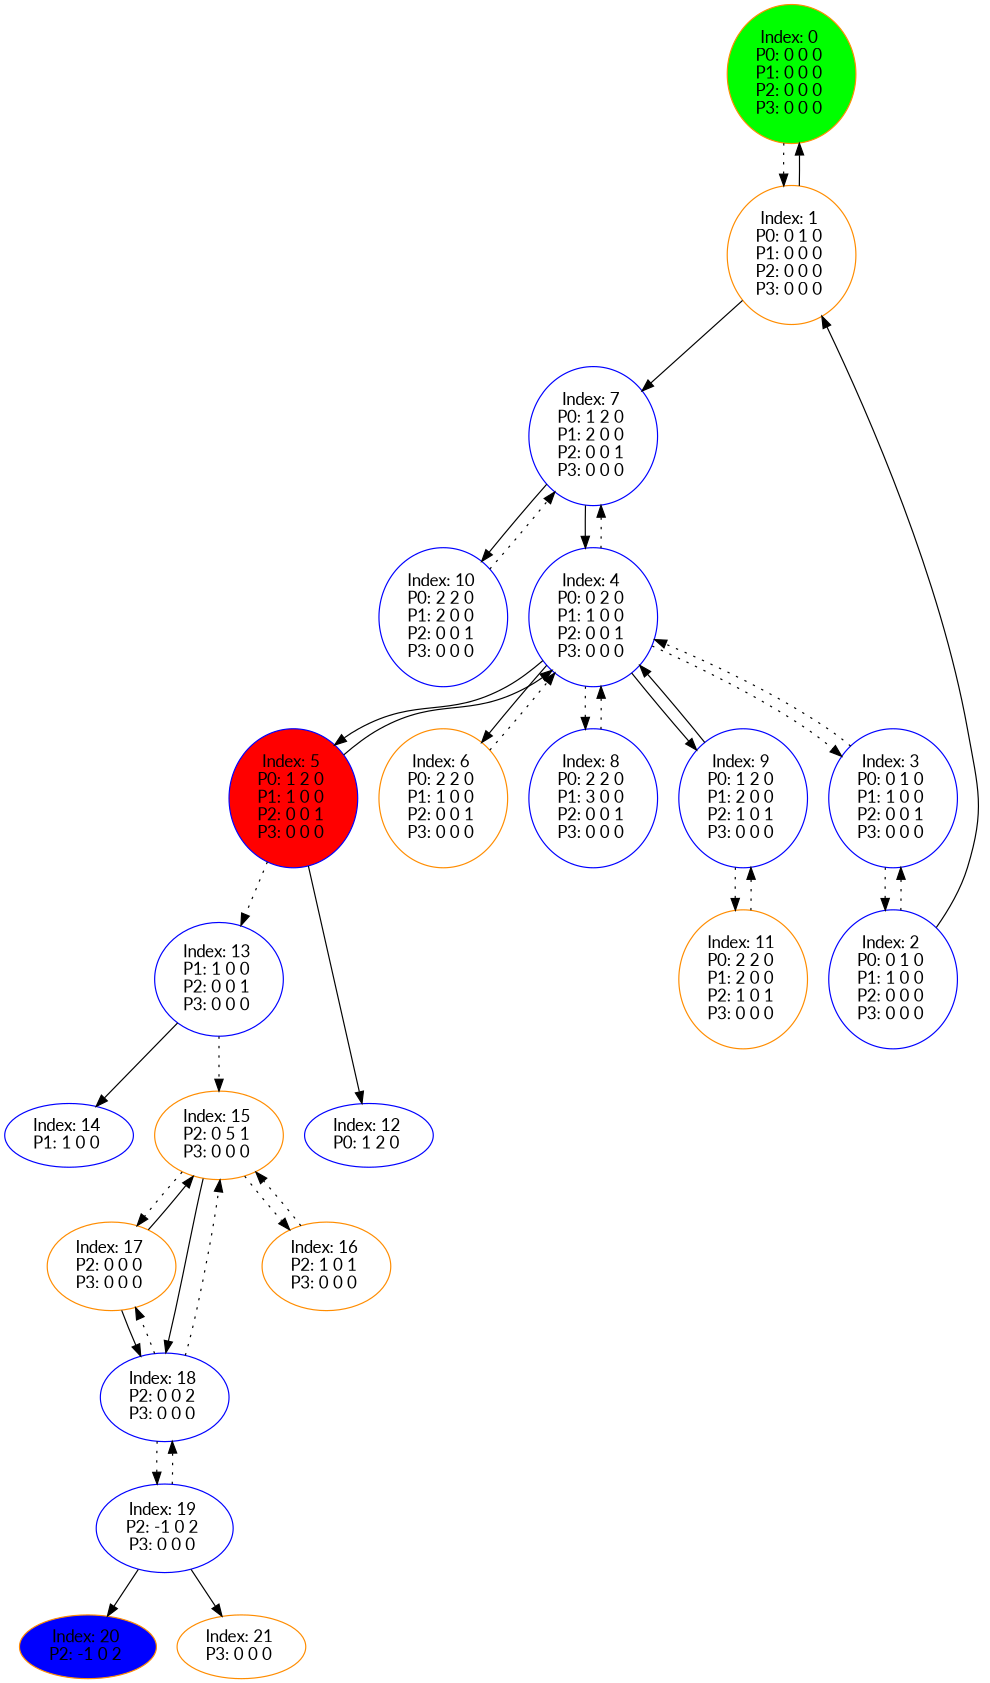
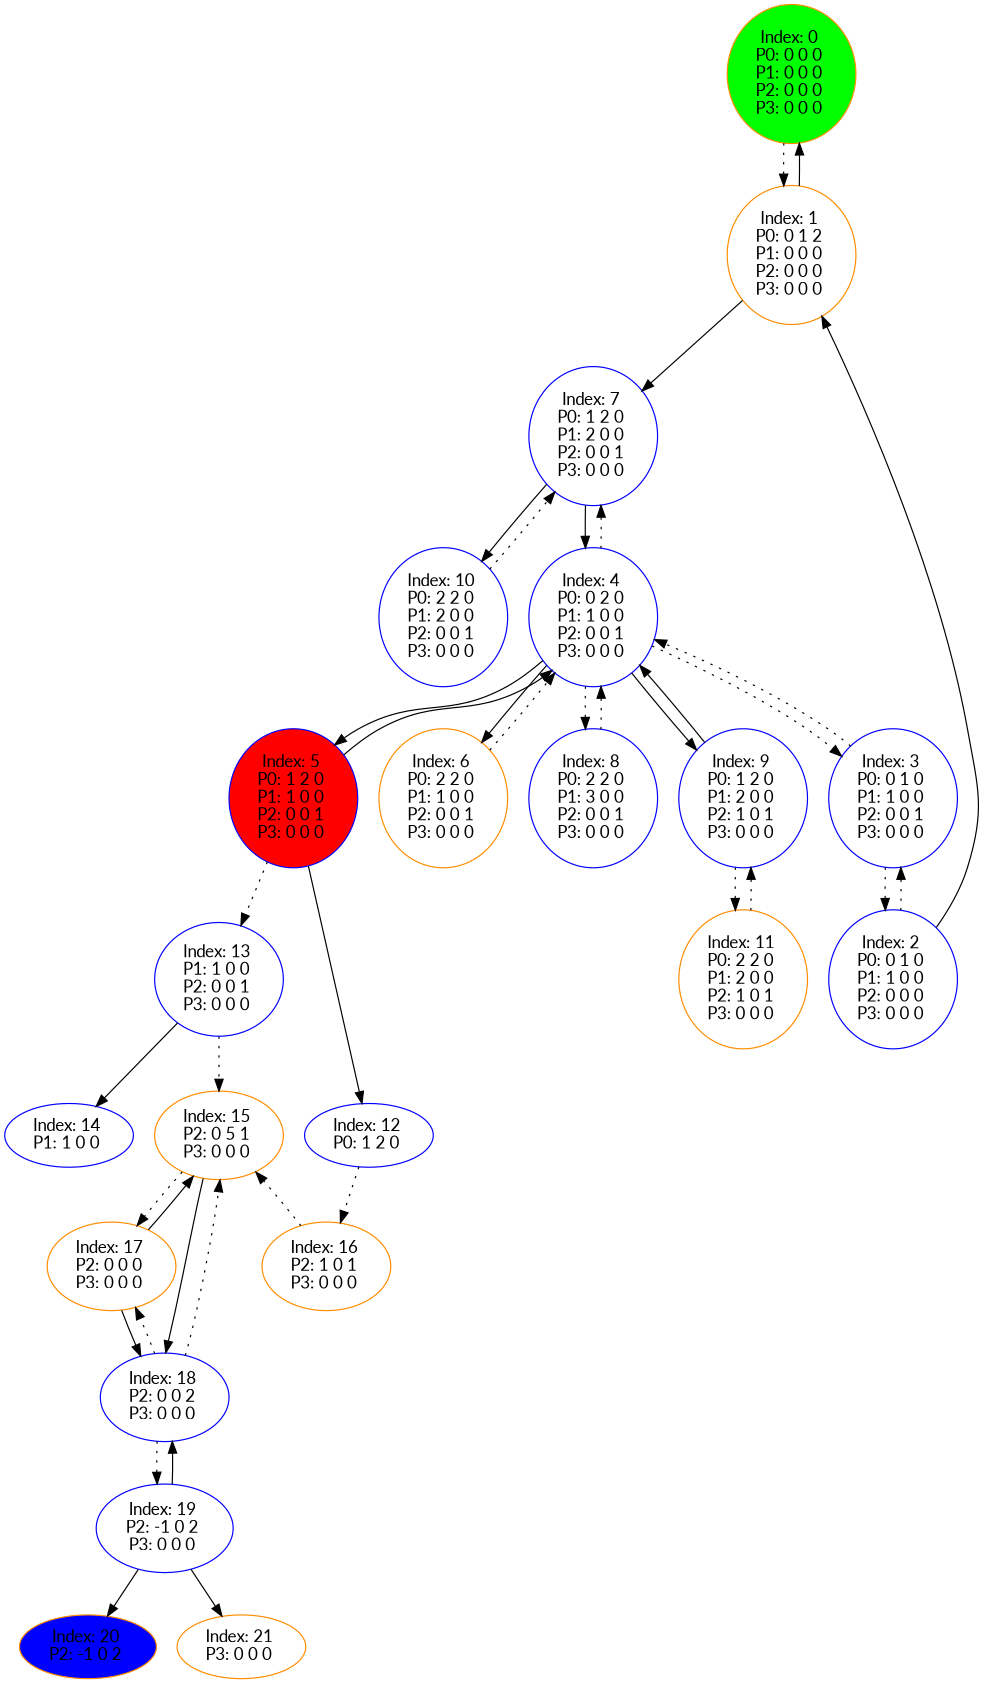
(792, 255) -> (792, 255)
(263, 1199) -> (352, 1189)
(173, 1469) -> (173, 1469)
